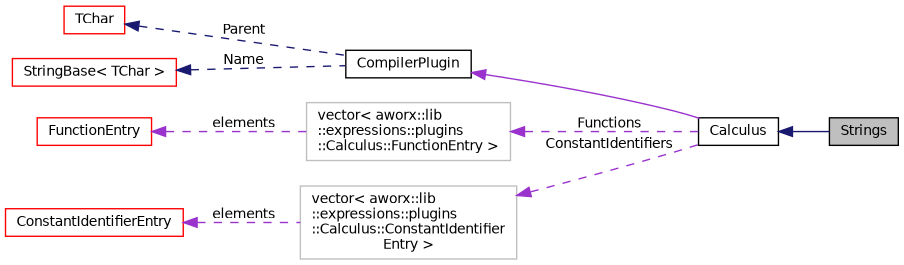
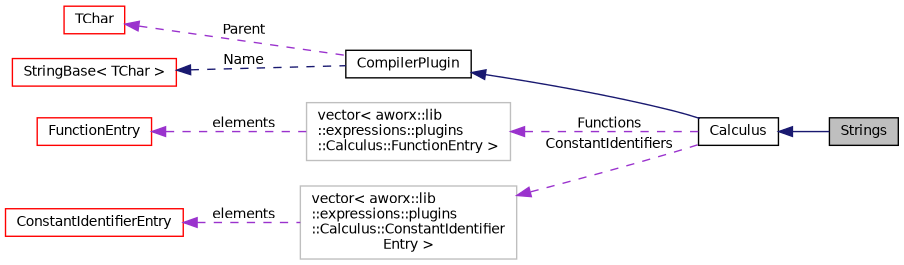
(242, 41) -> (242, 41)
(593, 93) -> (593, 93)
